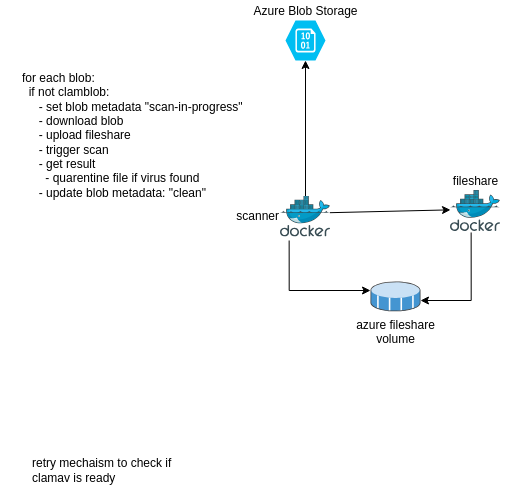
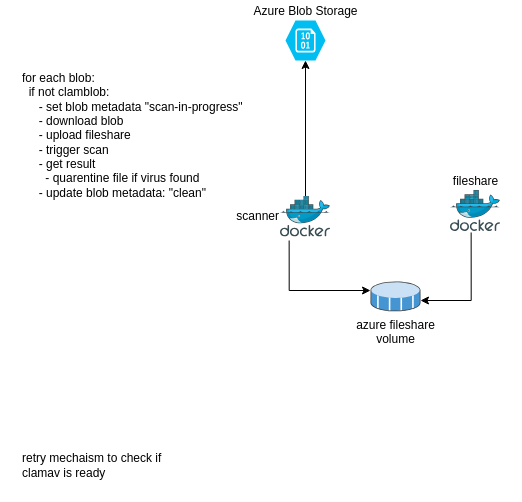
(387, 211) -> none
(116, 471) -> (106, 466)
